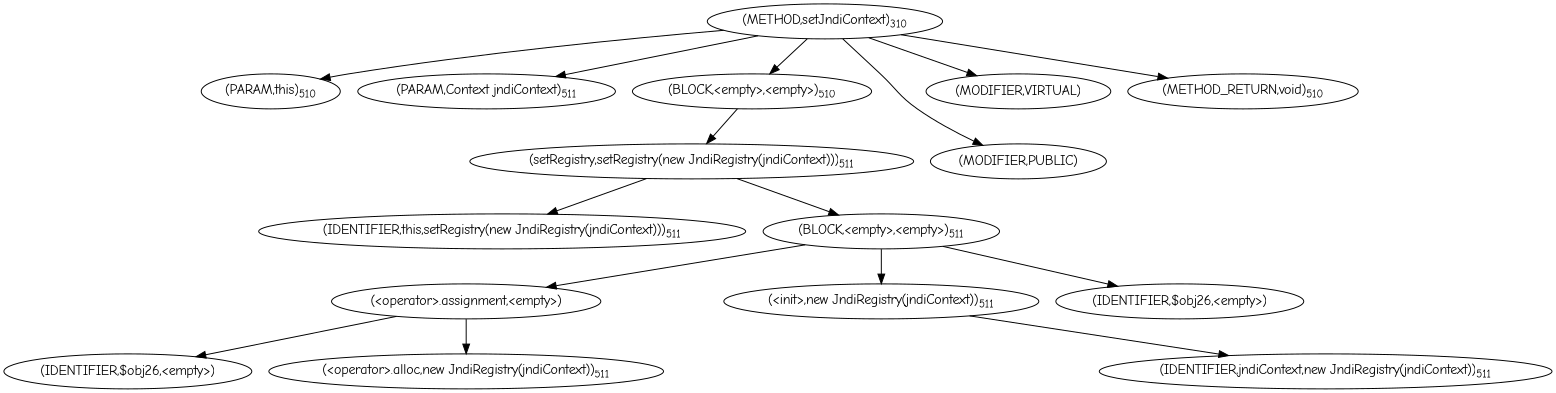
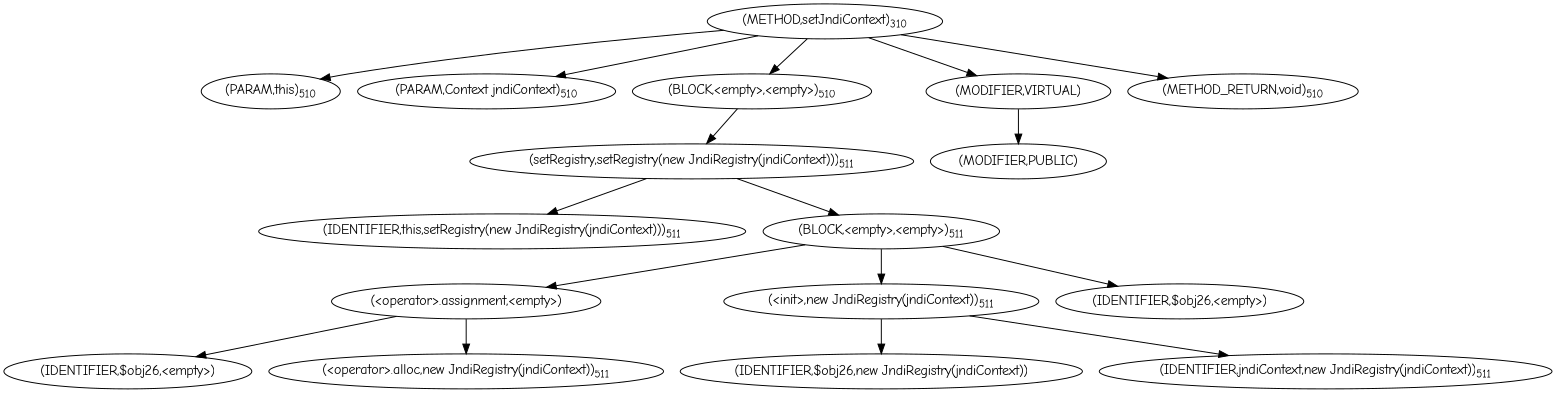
(569, 90) -> (569, 90)
(903, 97) -> (1018, 122)
none -> (881, 371)
